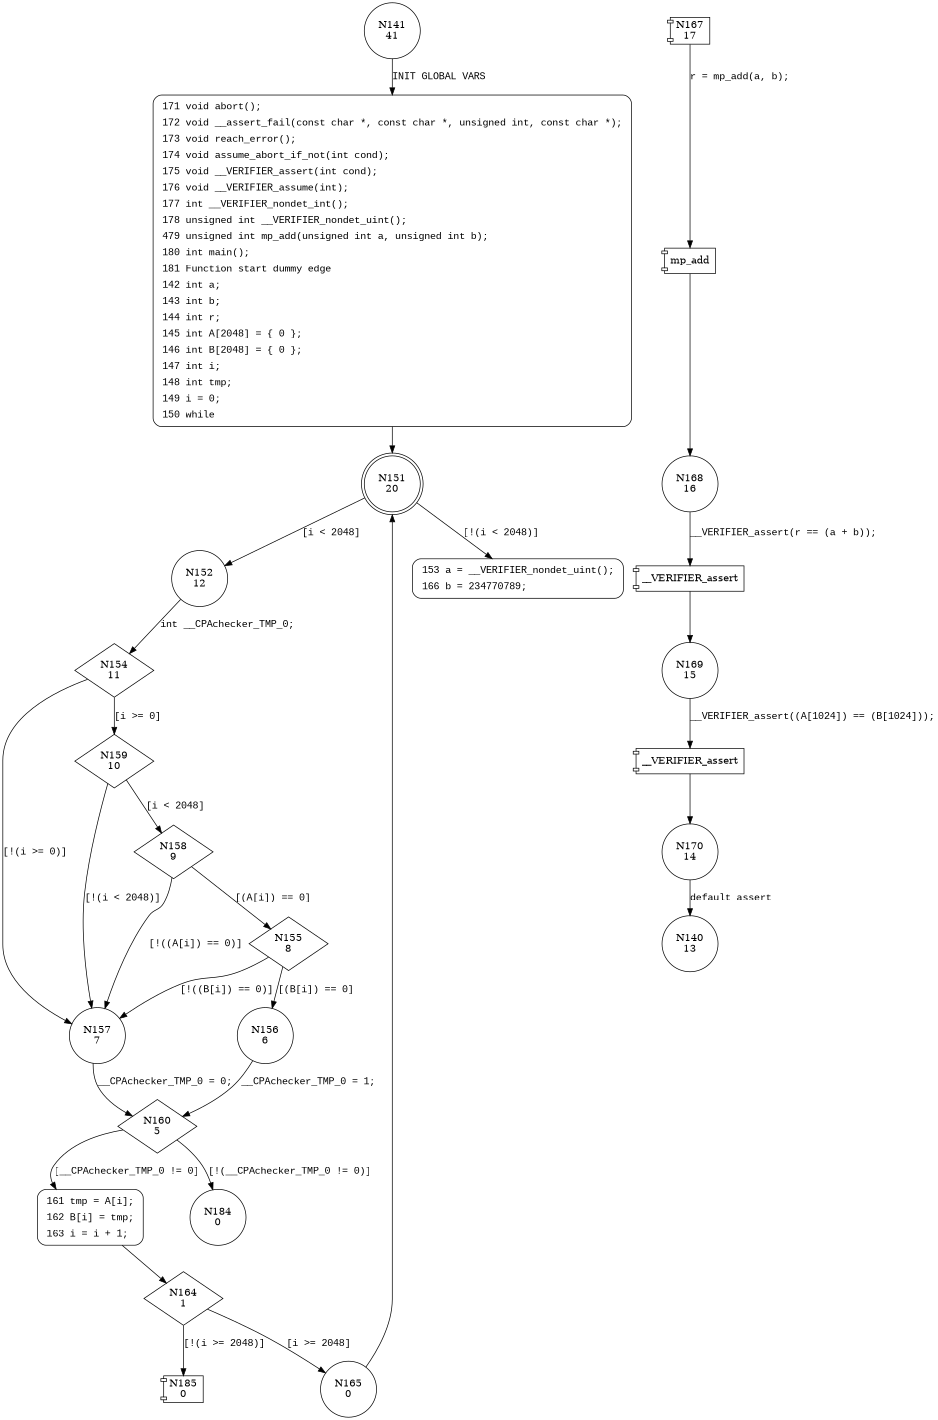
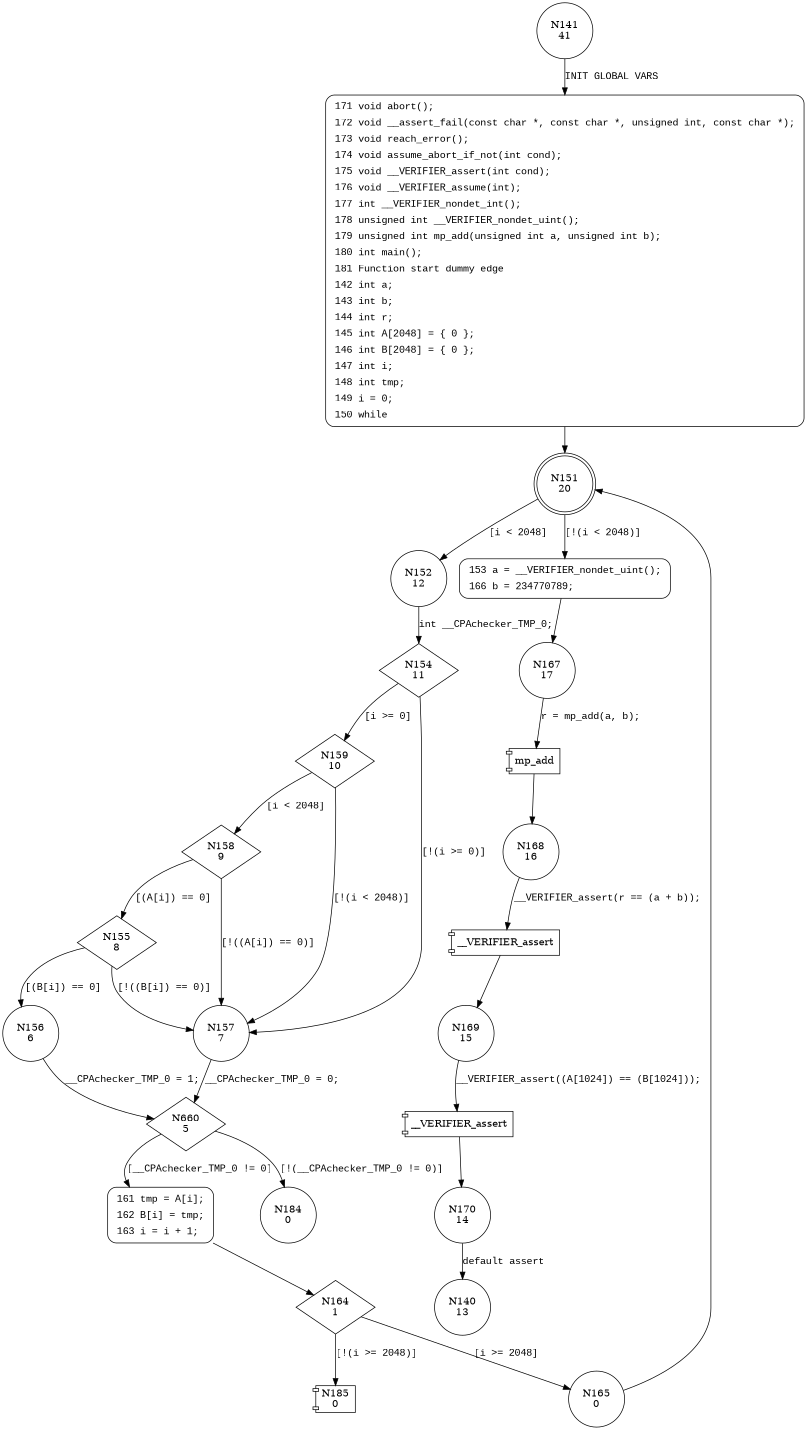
(690, 31) -> (547, 670)
(171, 236) -> (344, 236)
none -> (558, 617)
(157, 1126) -> (186, 1124)
